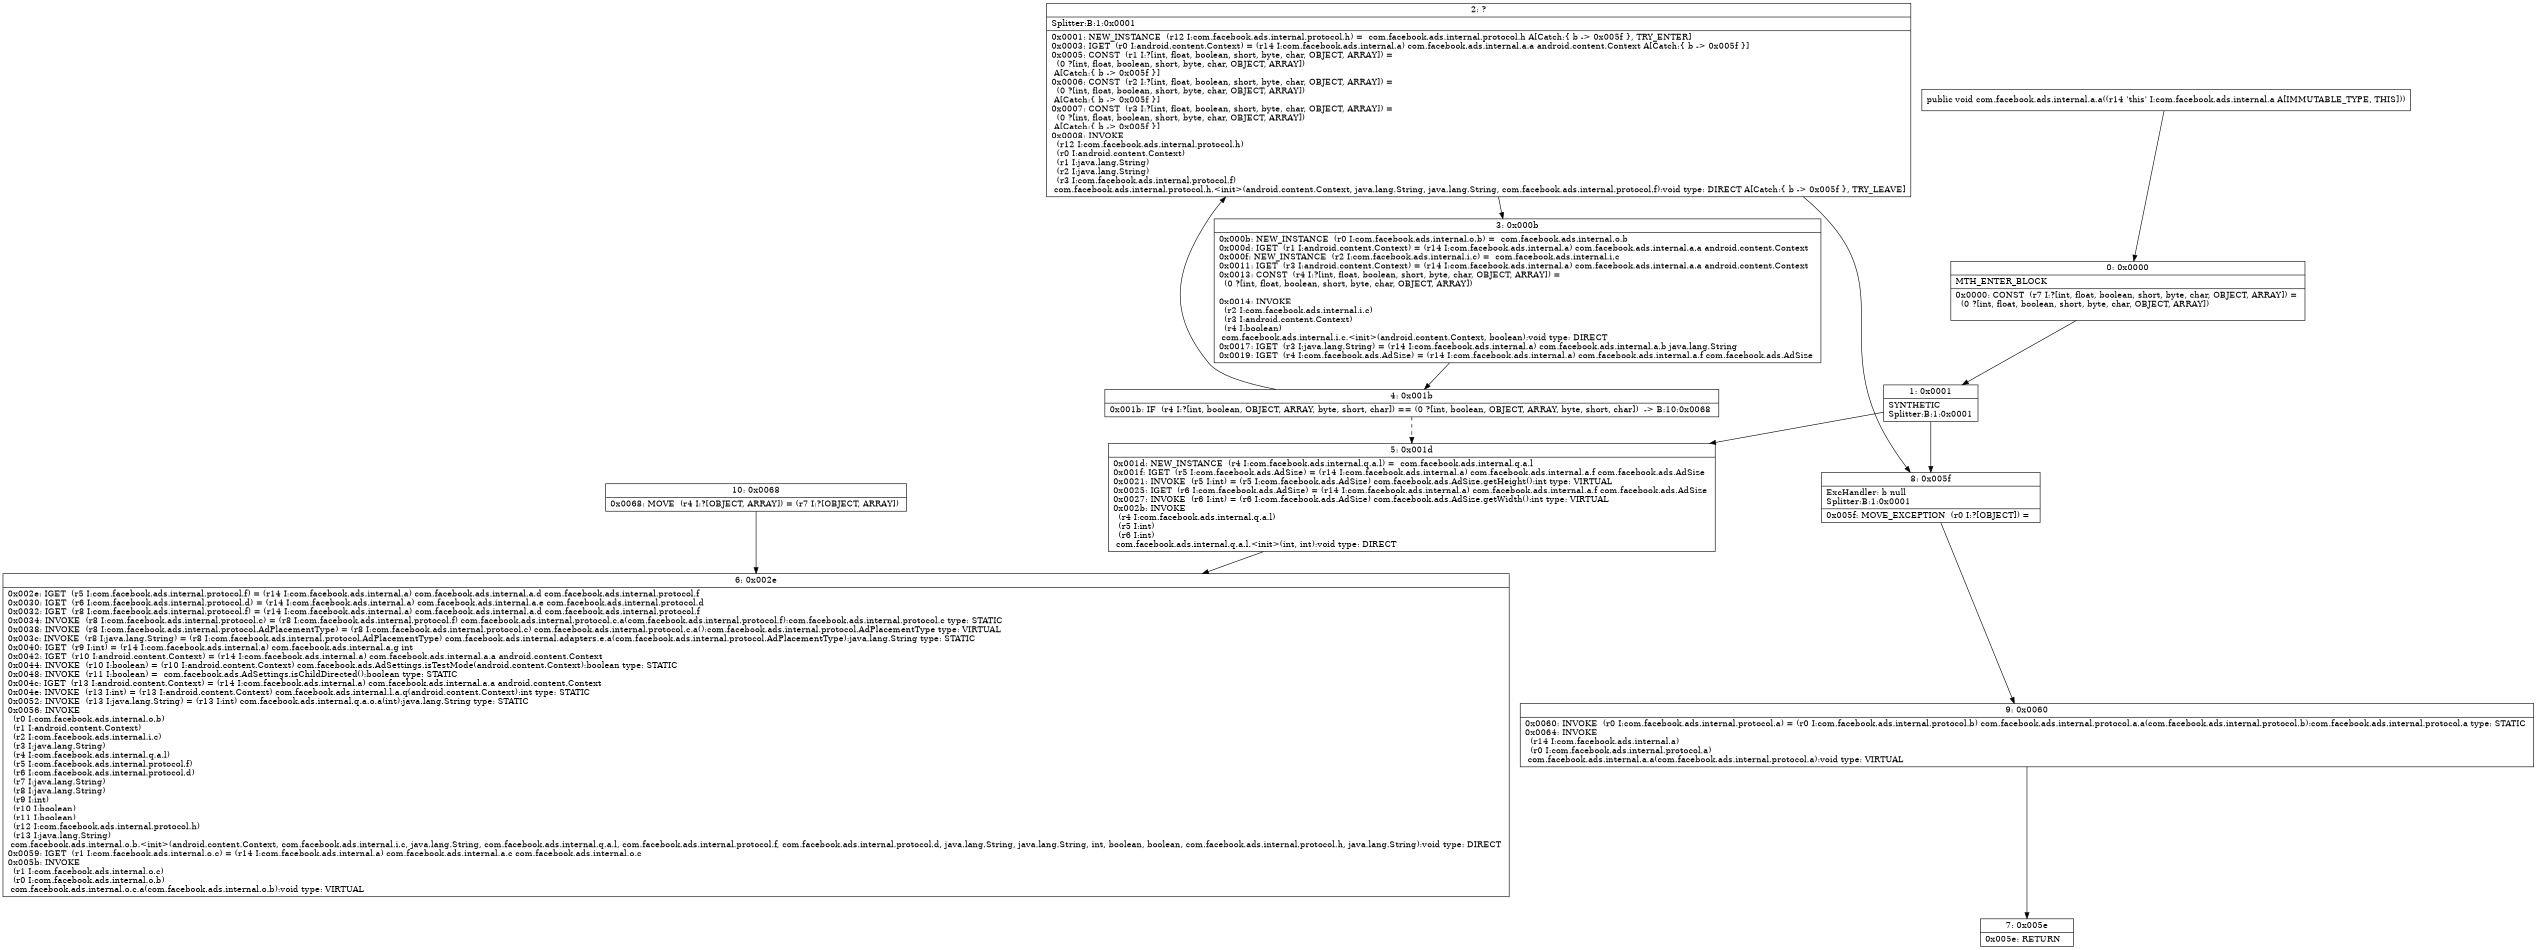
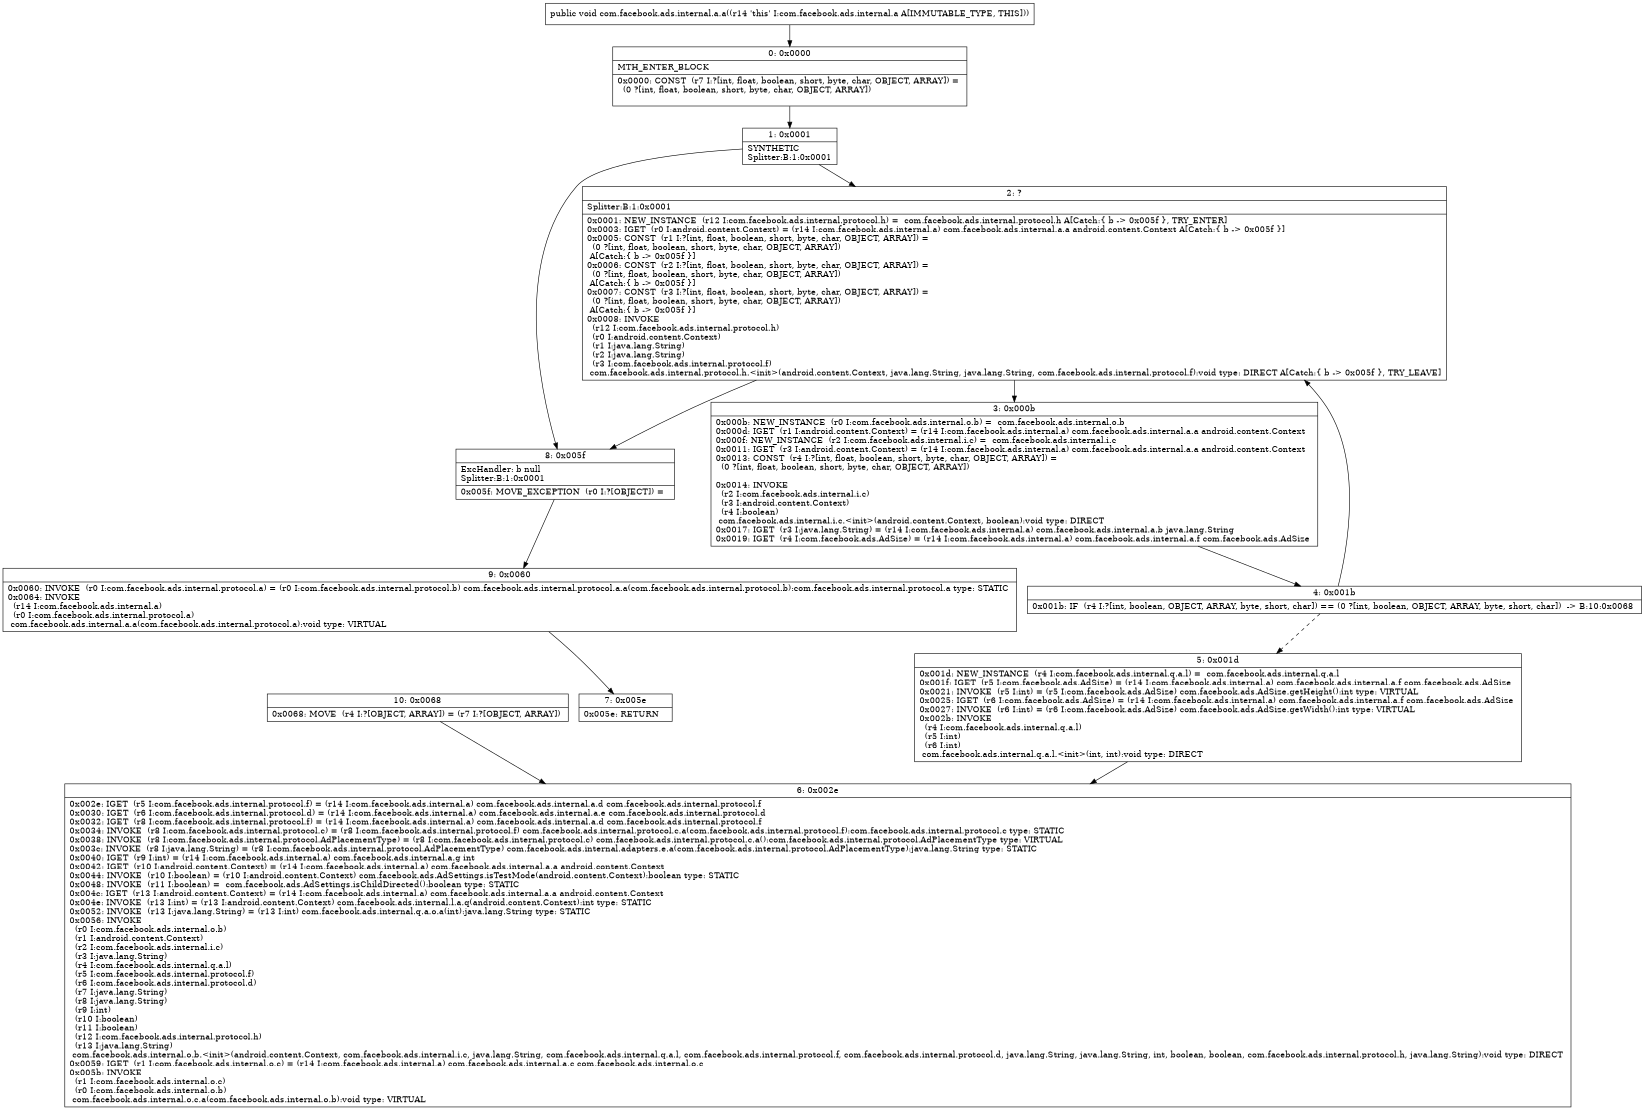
(1800, 427) -> (835, 174)
